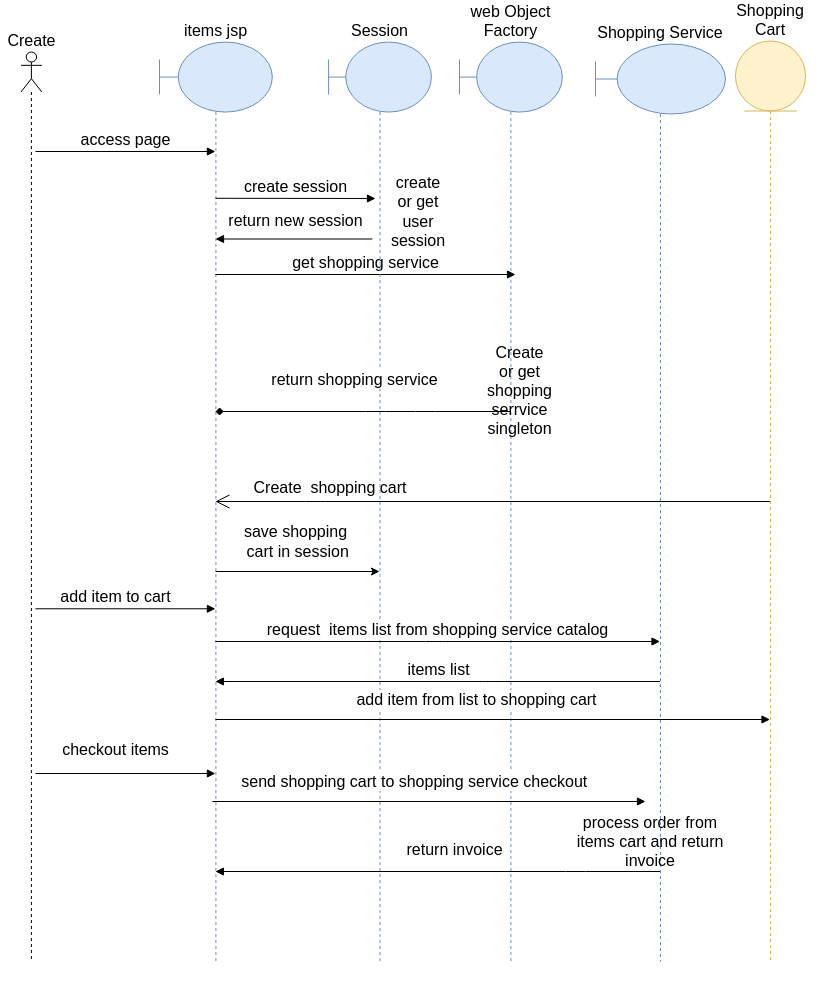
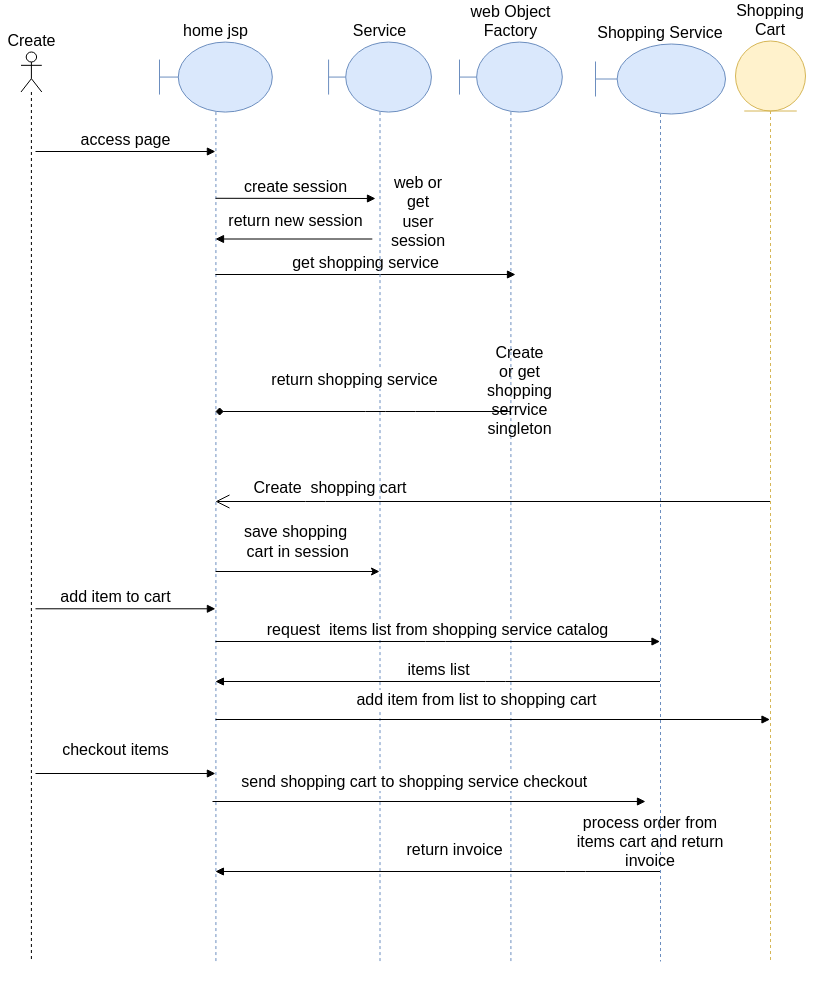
(216, 30) -> (216, 30)
(380, 30) -> (380, 30)
(419, 212) -> (419, 212)
